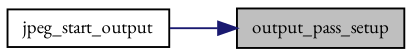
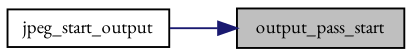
(321, 28) -> (321, 28)
